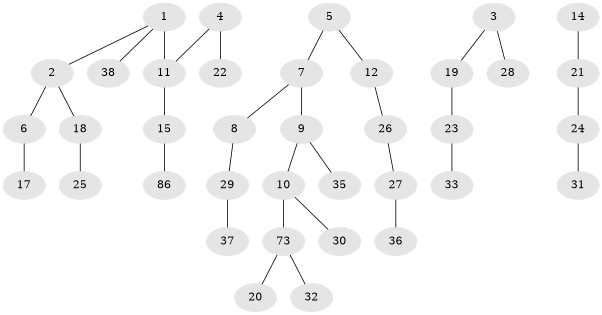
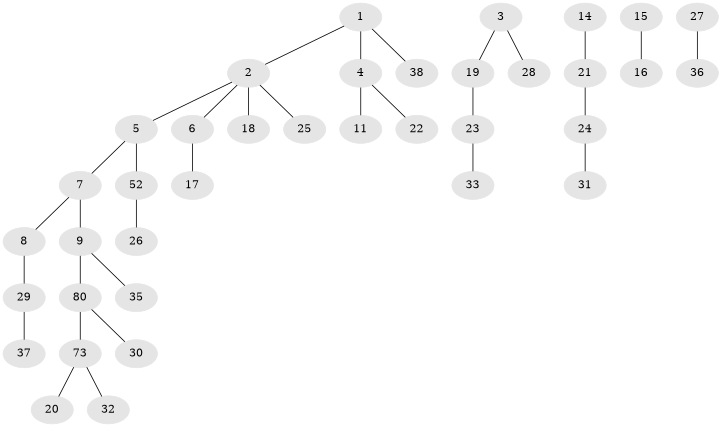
(164, 45) -> (361, 45)
(372, 73) -> (136, 185)
(164, 101) -> none
none -> (192, 101)
(80, 157) -> (277, 101)
(391, 157) -> none
(164, 185) -> (641, 73)
(284, 185) -> (80, 298)
